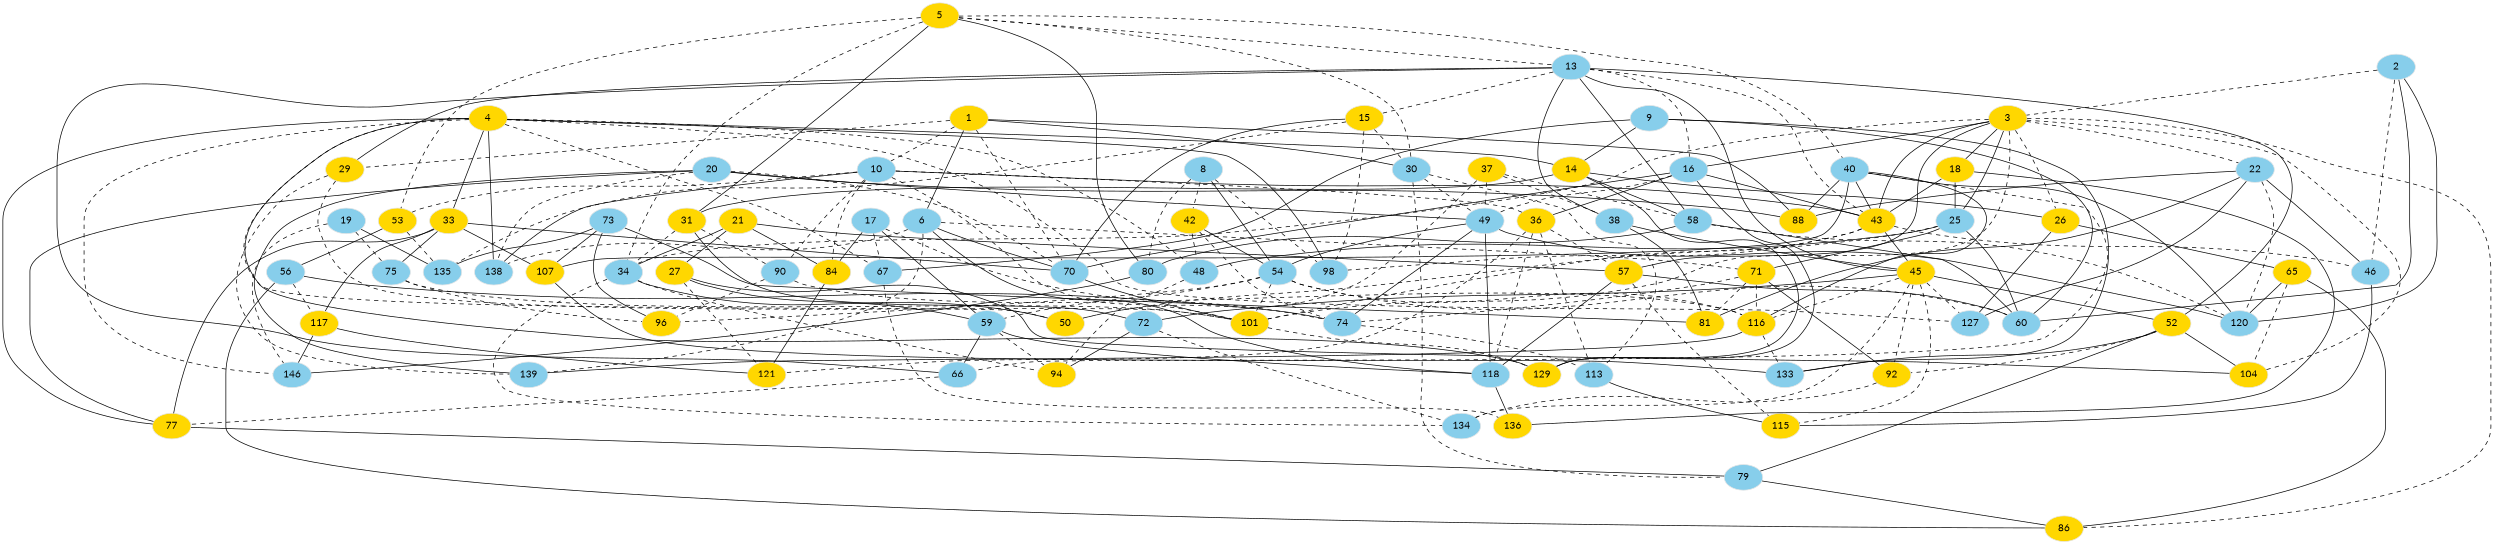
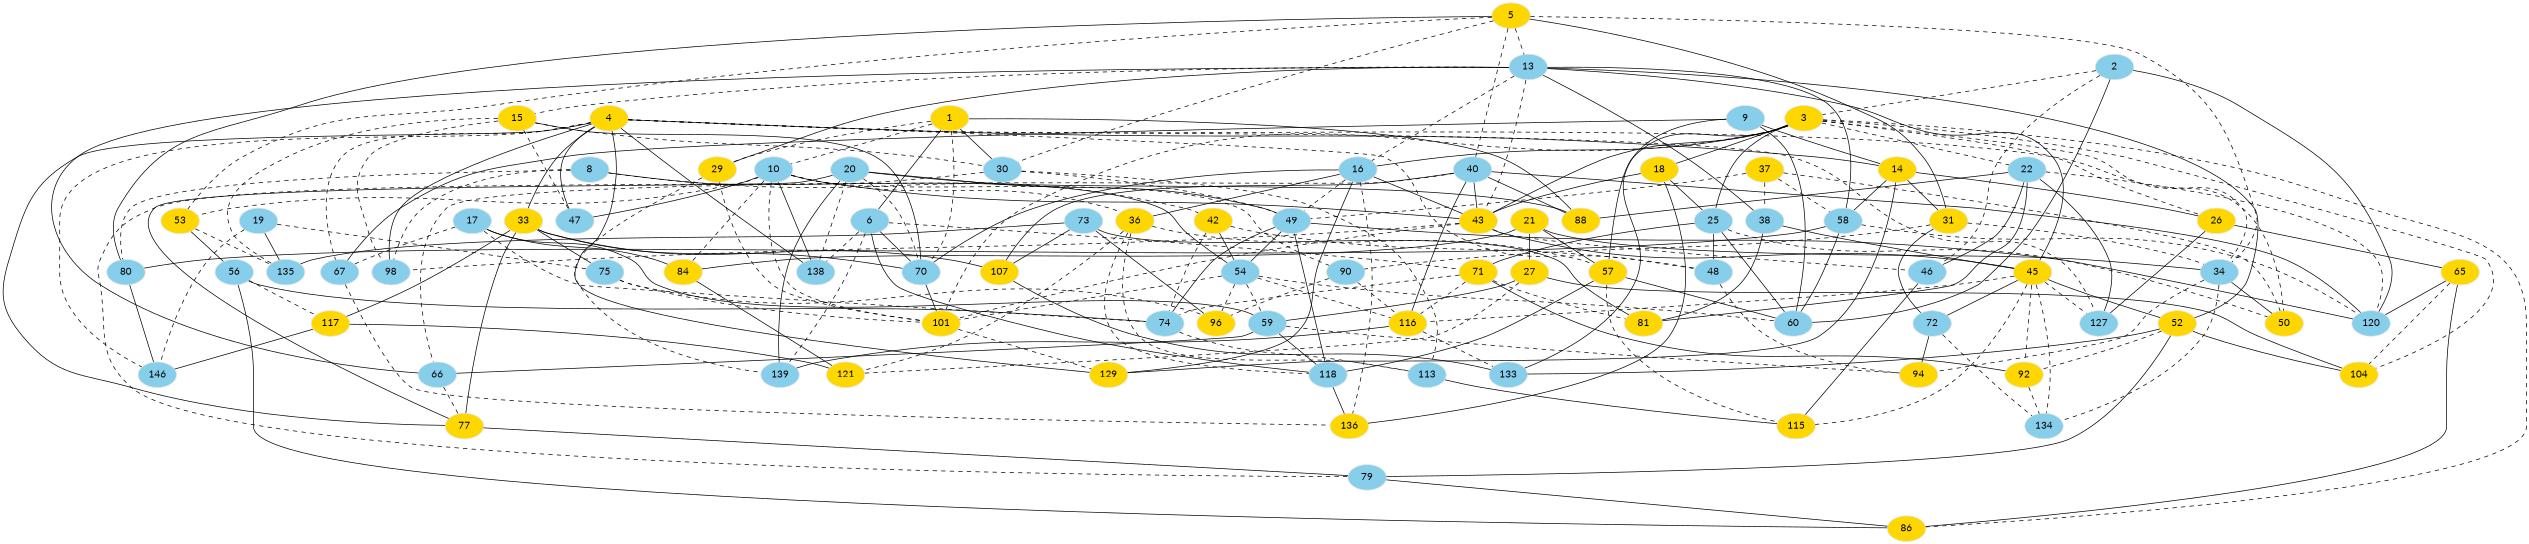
none -> (575, 221)
none -> (1371, 304)
